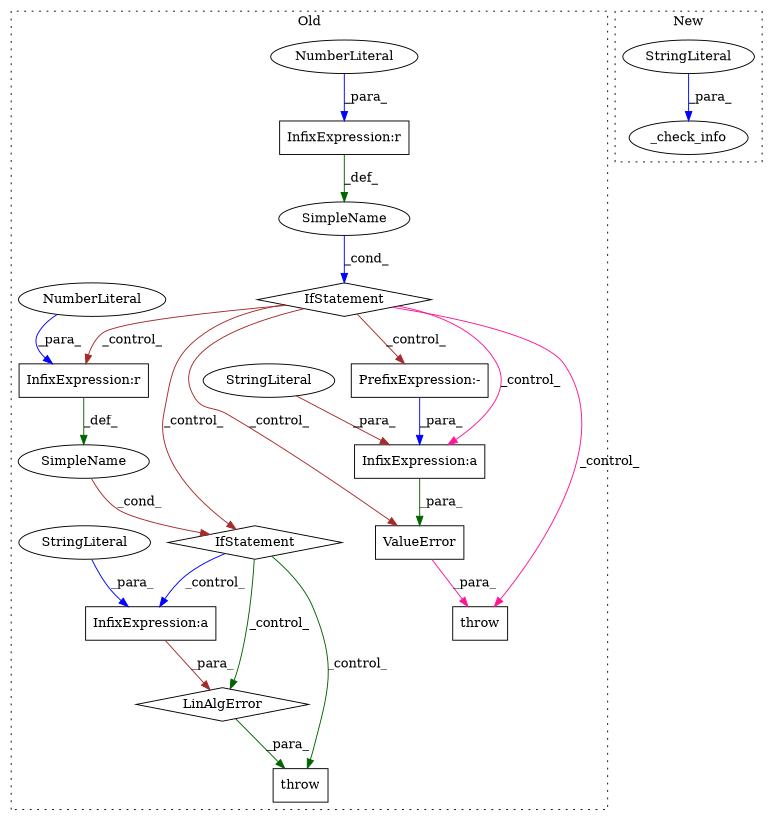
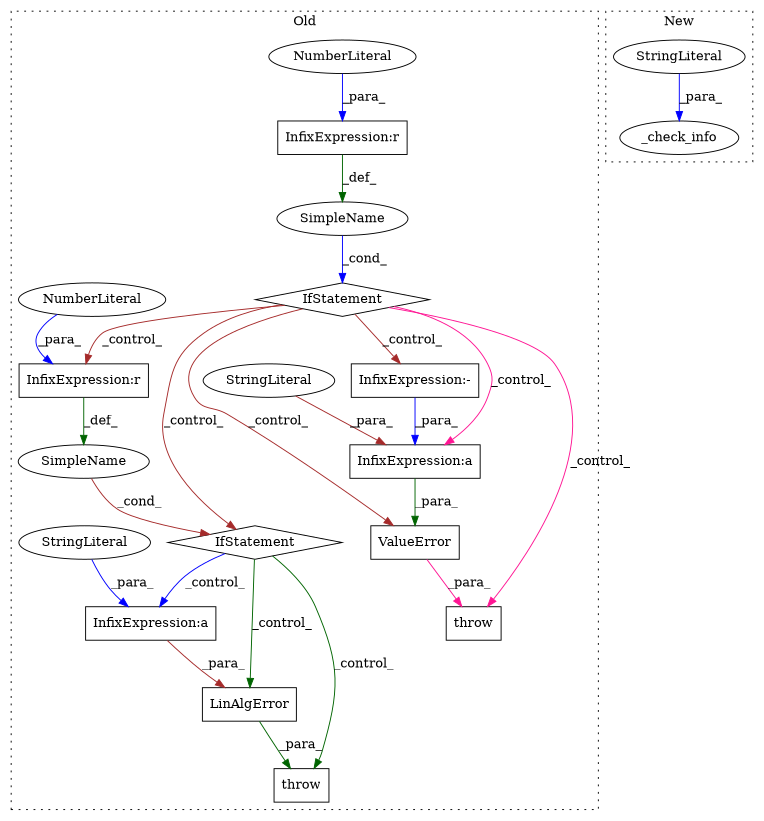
(420, 381) -> (415, 381)
(222, 704) -> (249, 704)
